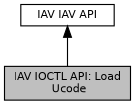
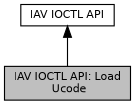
(68, 15) -> (68, 15)
